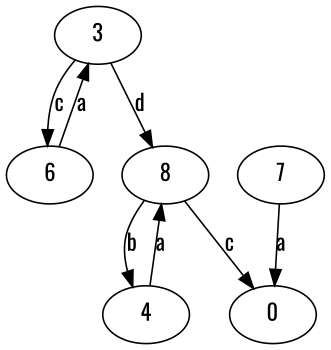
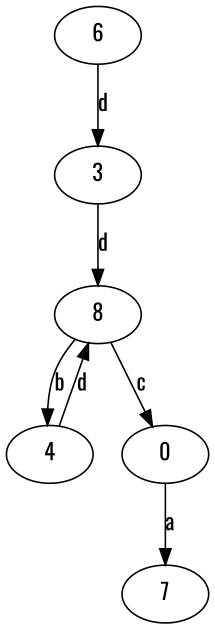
(55, 92) -> none
(83, 105) -> (104, 105)
(277, 237) -> (165, 516)
(161, 245) -> (83, 385)
